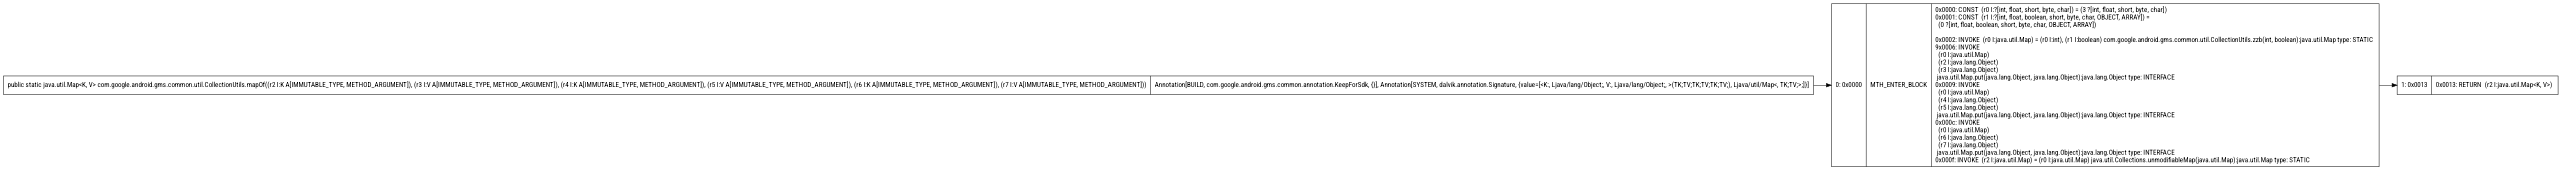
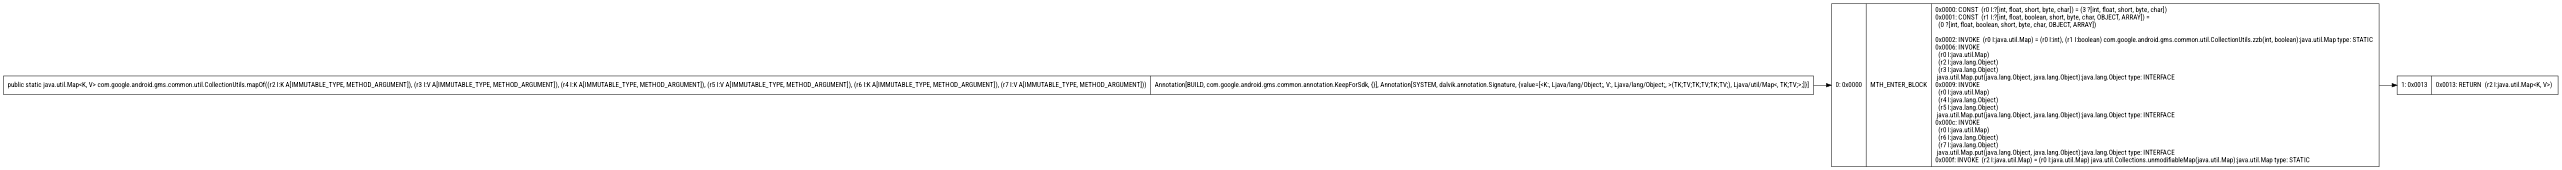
(1959, 47) -> (1959, 47)
